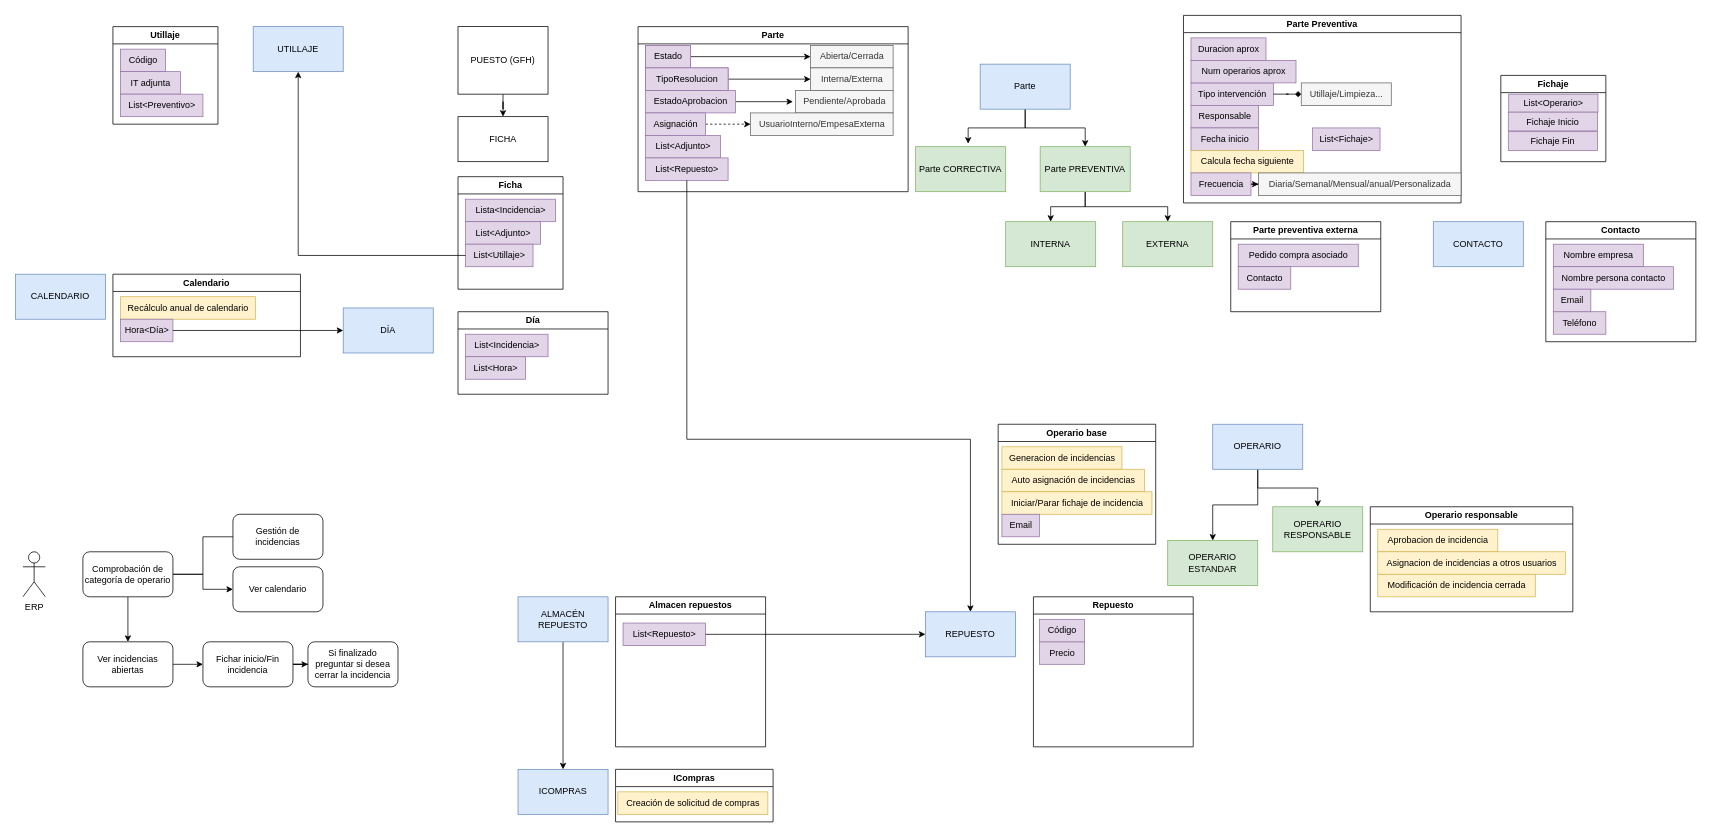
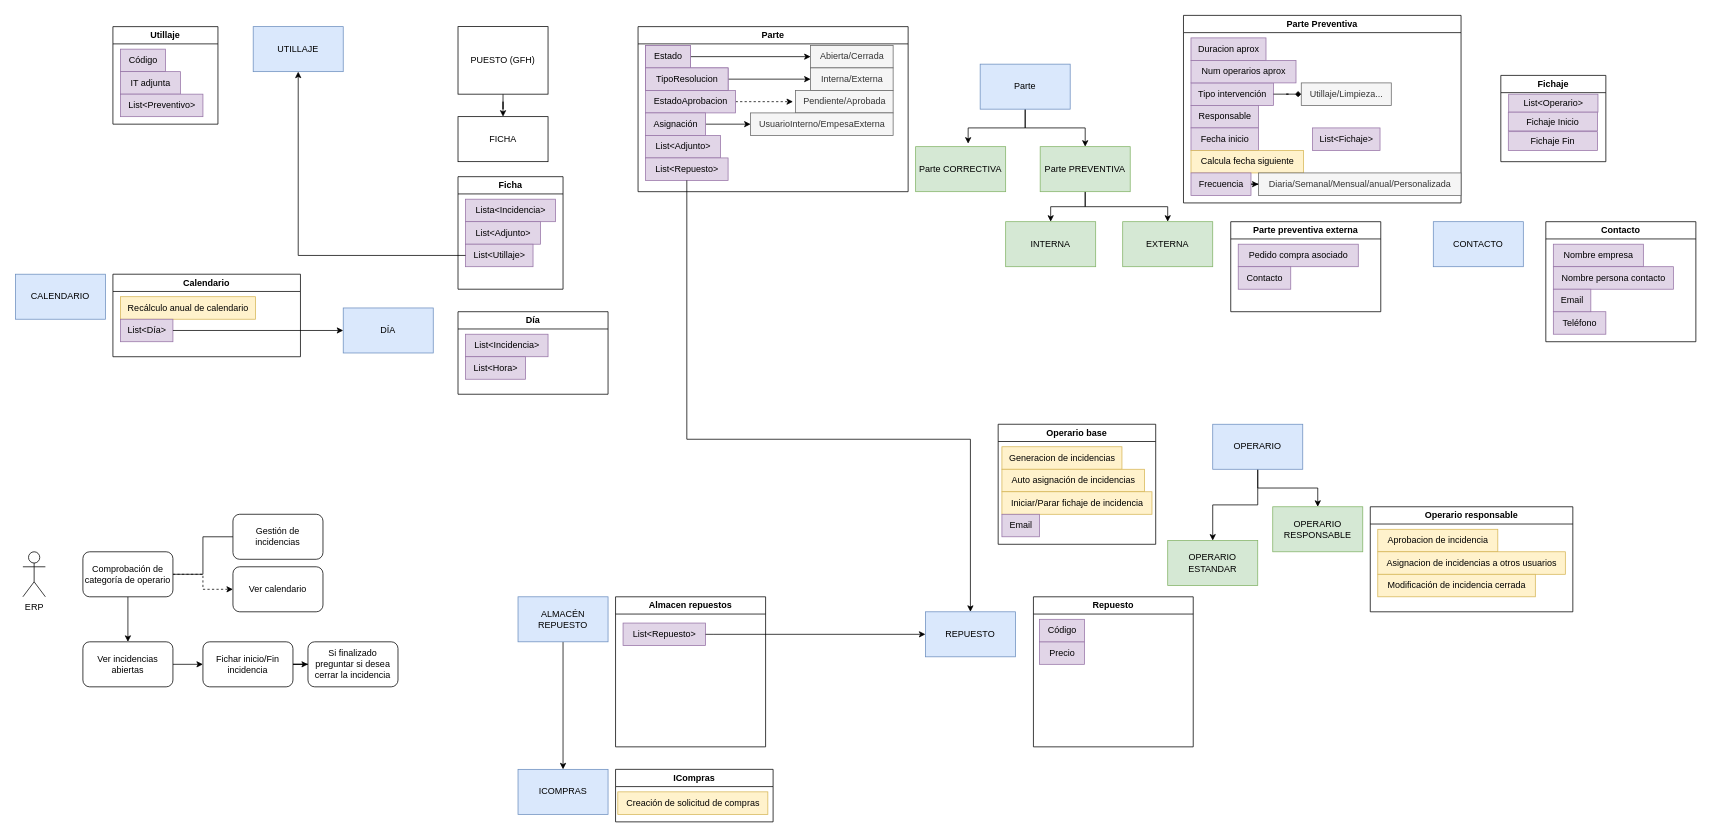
(761, 102) -> (761, 102)
(725, 124) -> (725, 124)
(147, 330) -> (147, 330)
(207, 589) -> (207, 589)
